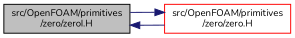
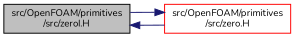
(67, 19) -> (67, 19)
(228, 19) -> (228, 19)
